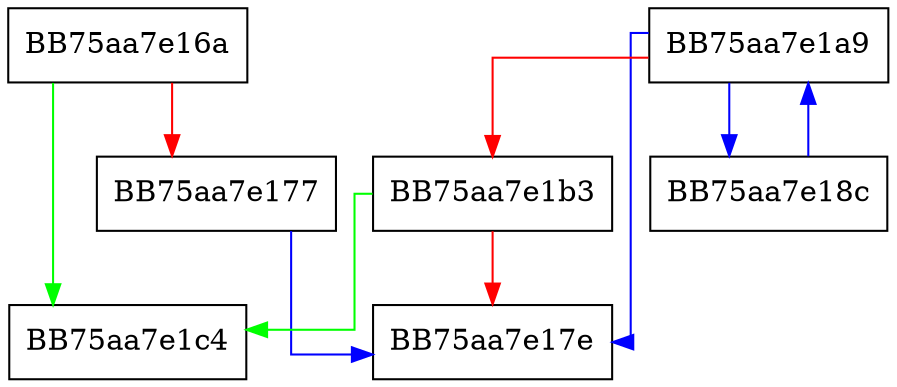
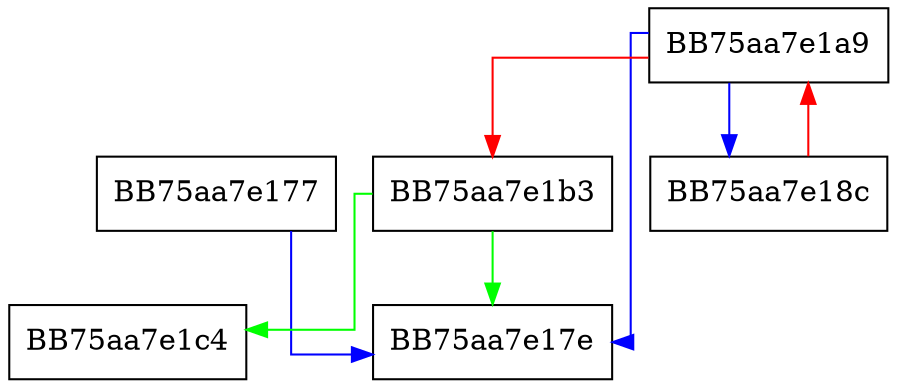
(128, 45) -> none
(808, 130) -> (808, 130)
(493, 257) -> (493, 257)
